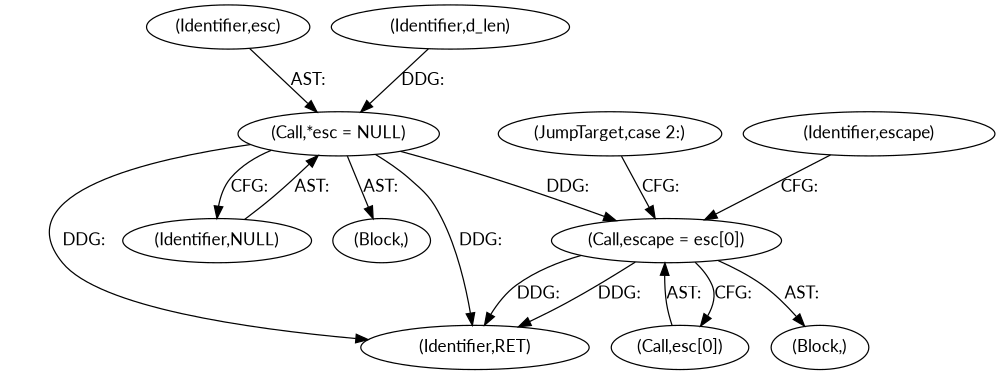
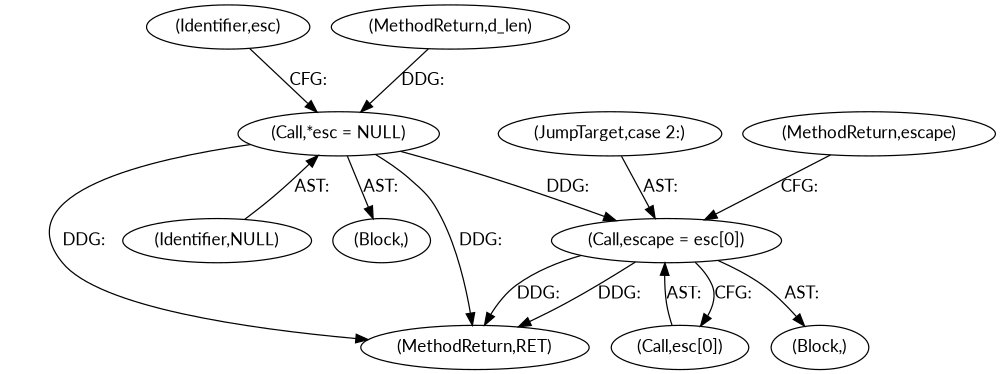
(450, 27) -> (450, 27)
(311, 80) -> (311, 80)
(869, 134) -> (869, 134)
(237, 171) -> none
(663, 187) -> (663, 187)
(475, 347) -> (475, 347)
